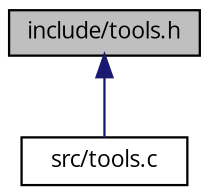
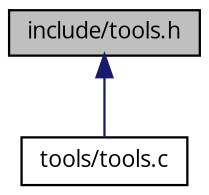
(104, 161) -> (104, 161)
